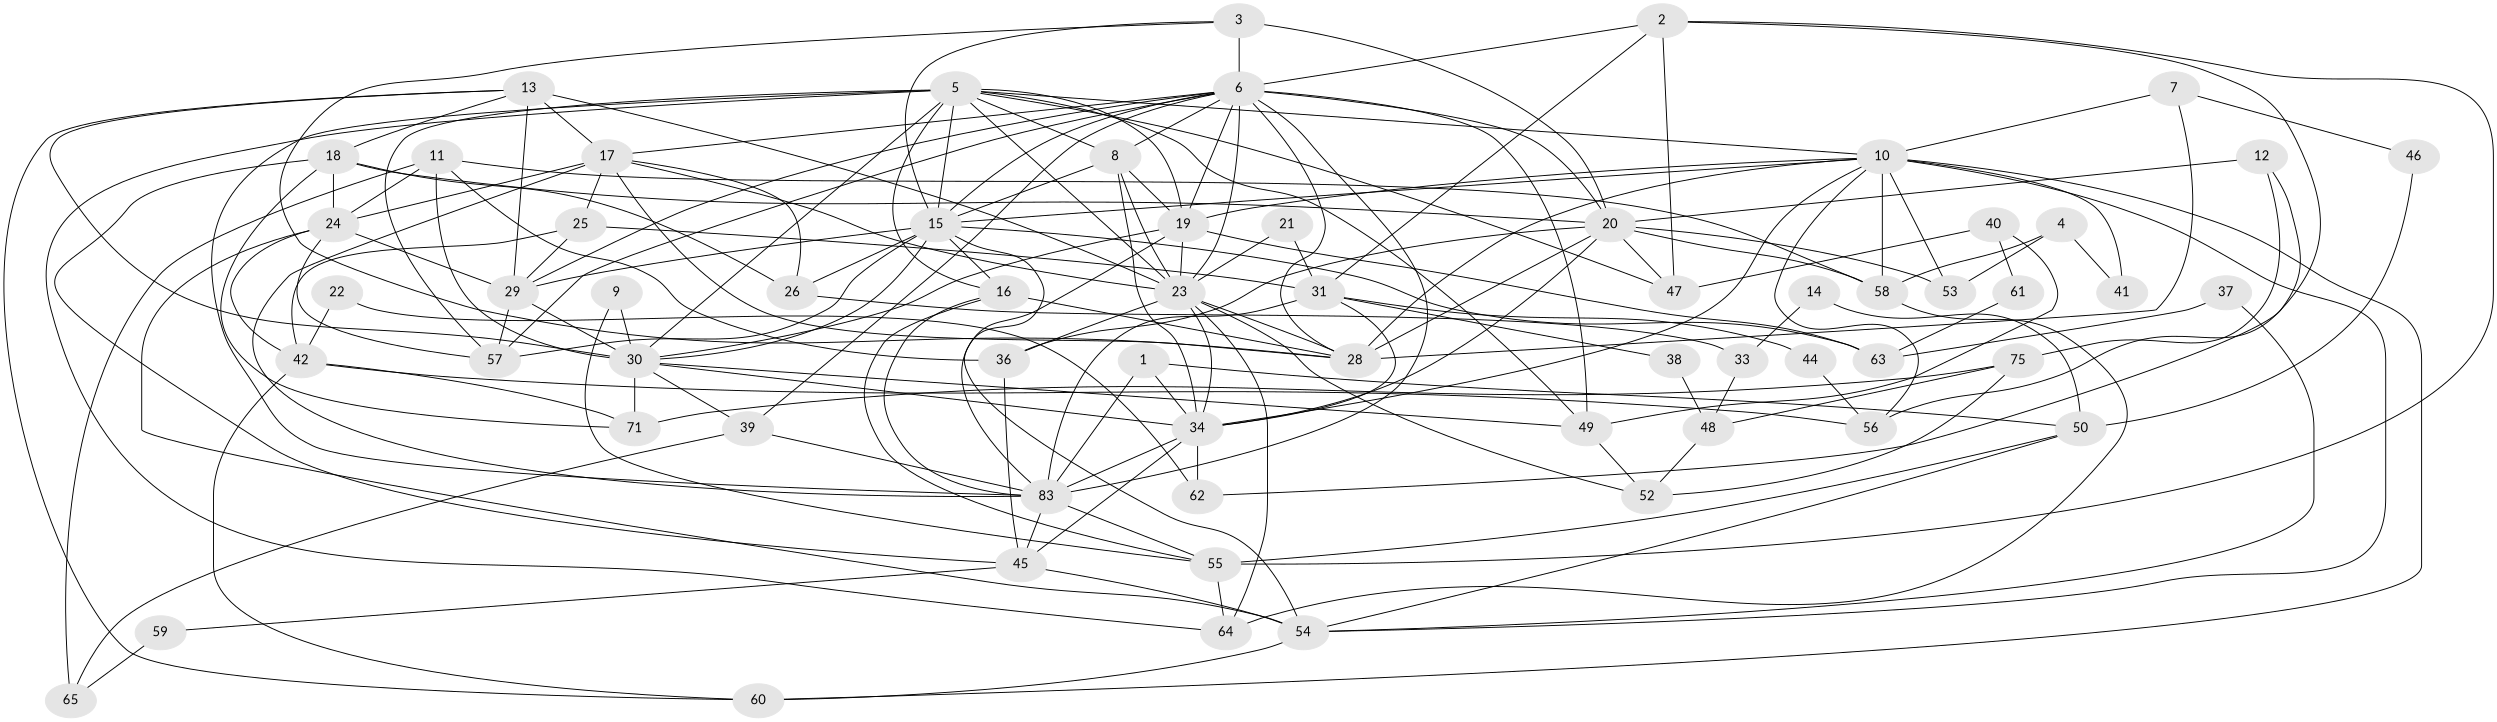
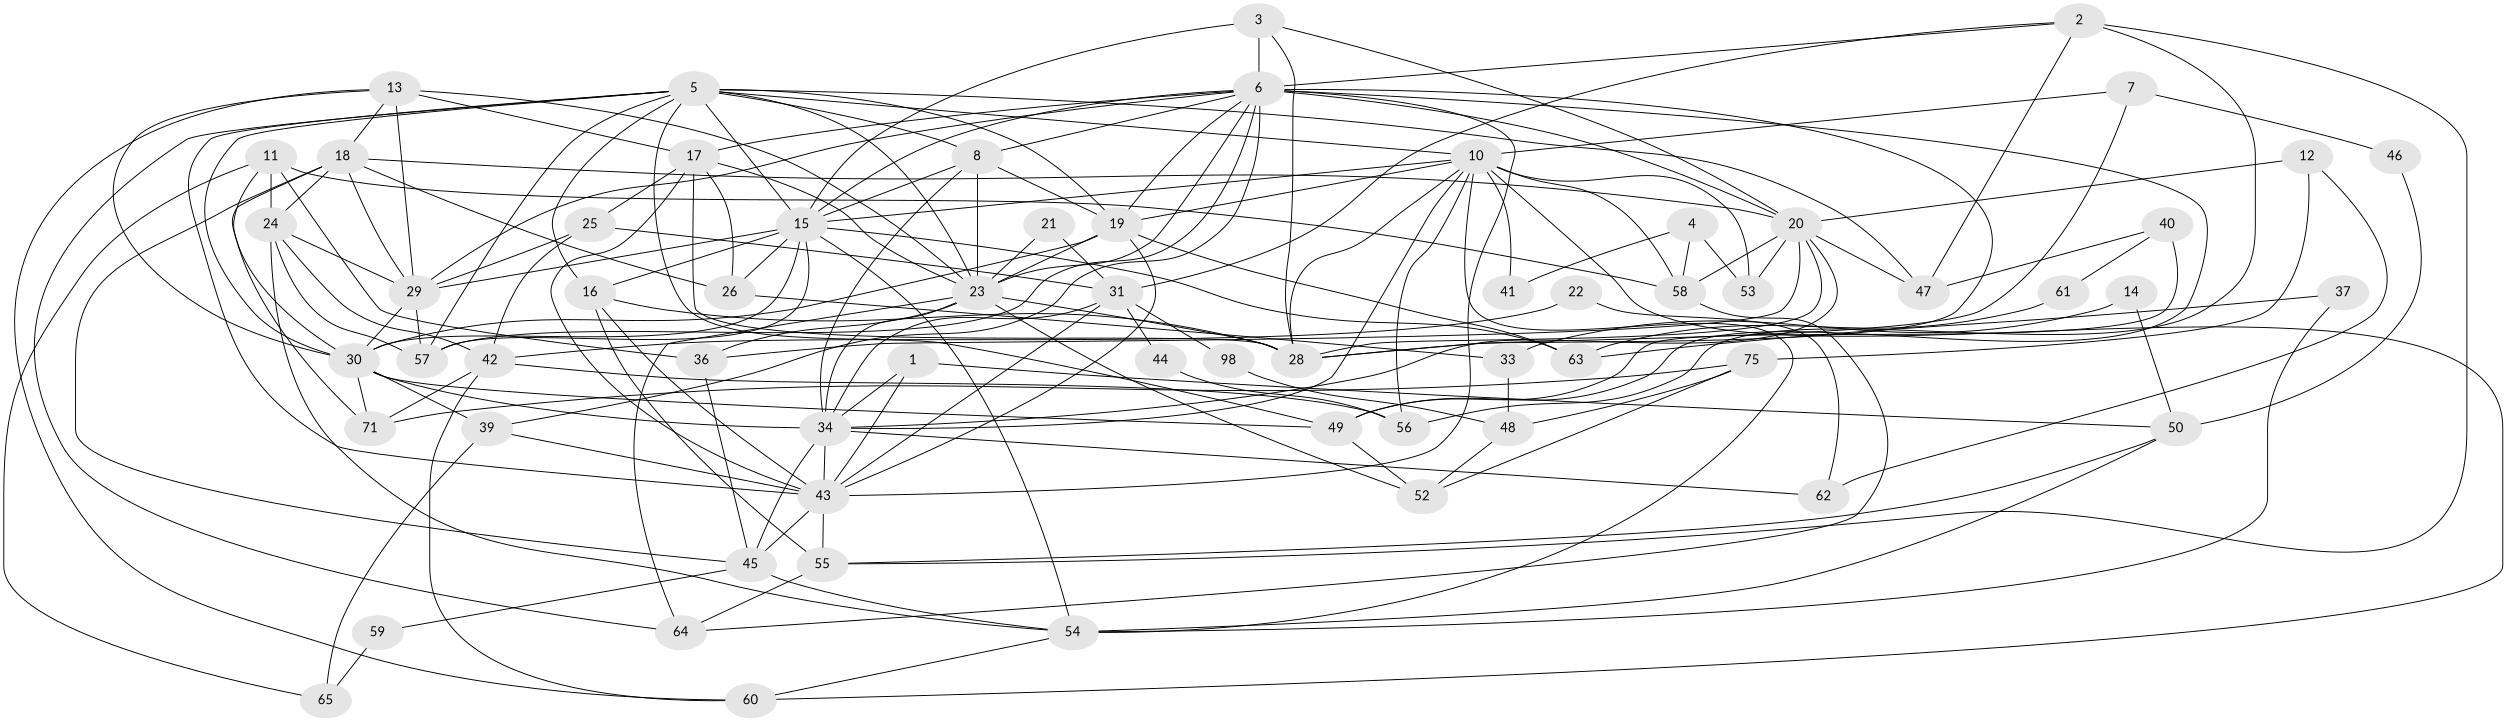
(465, 192) -> none
none -> (374, 227)
(617, 293) -> none
(1675, 361) -> (1229, 361)
(1047, 497) -> (824, 497)
